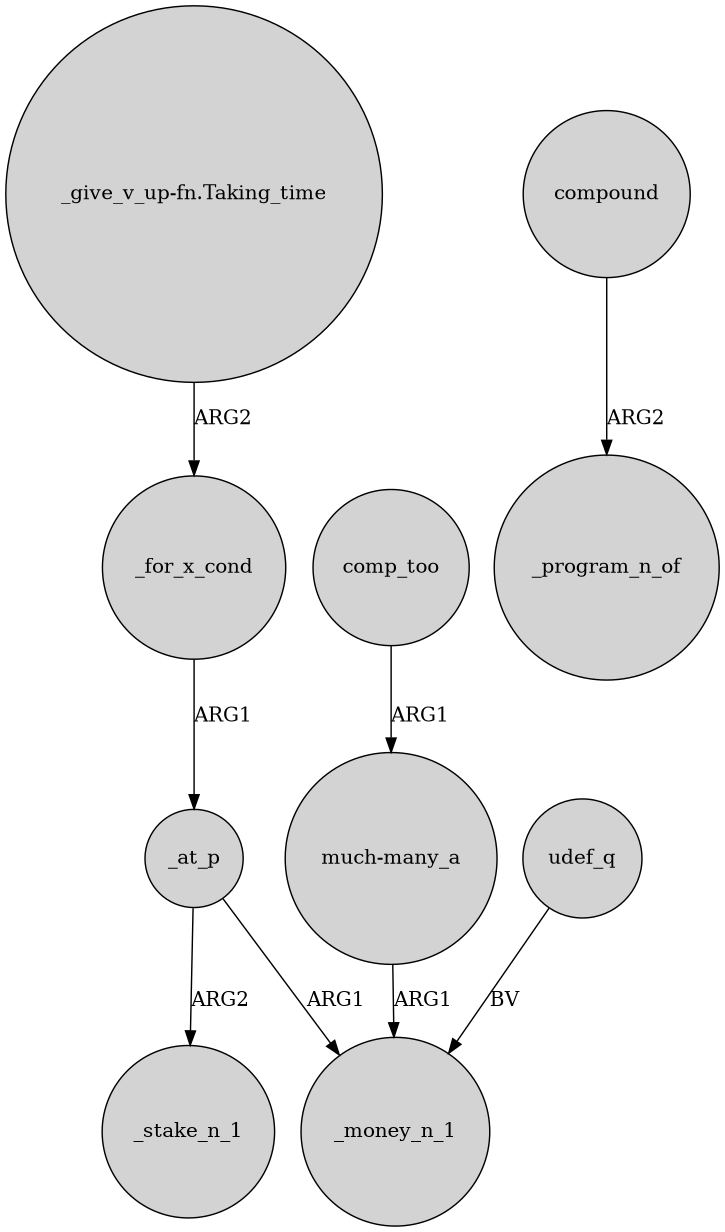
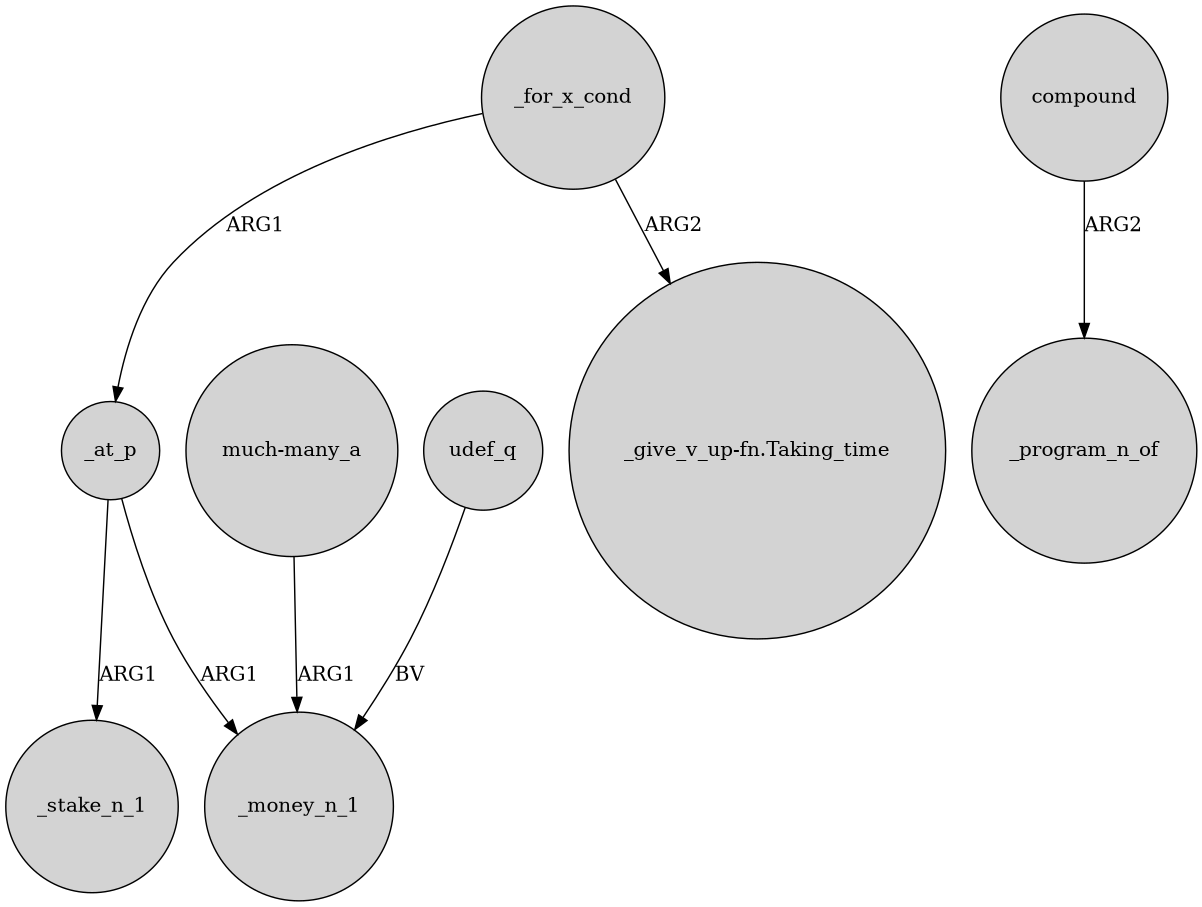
(194, 422) -> (639, 225)
(391, 568) -> none
(221, 1001) -> (128, 675)
